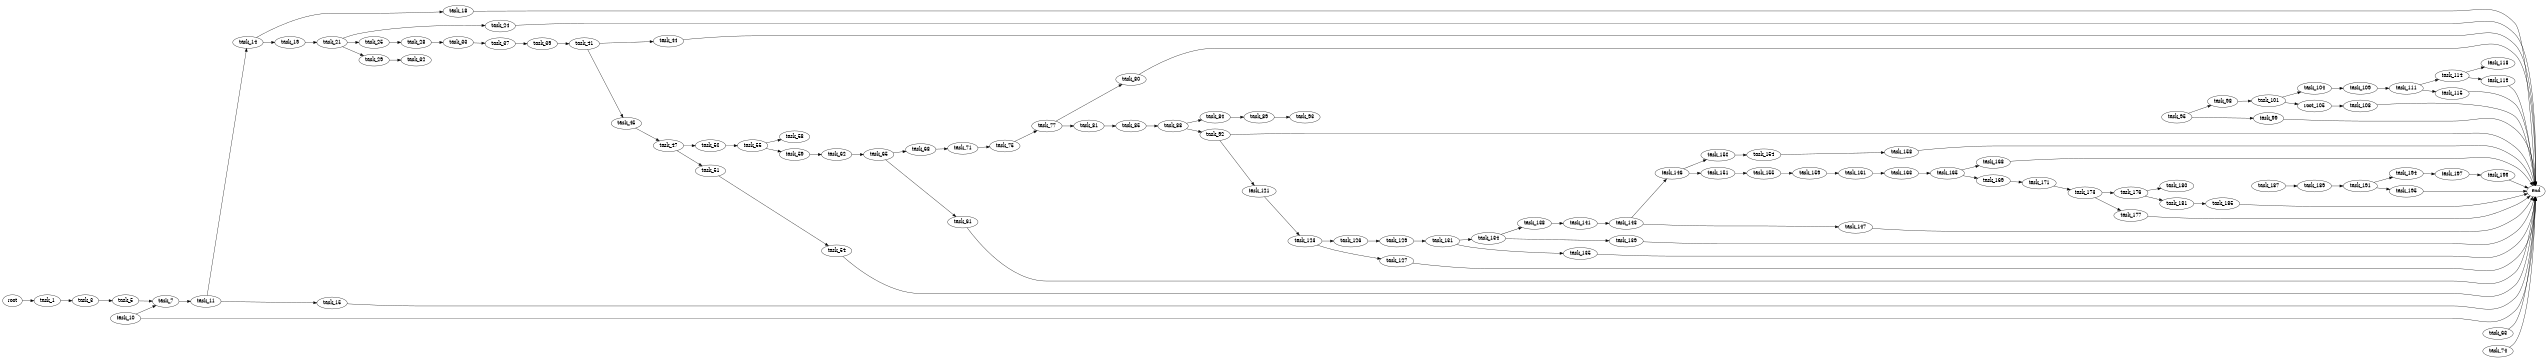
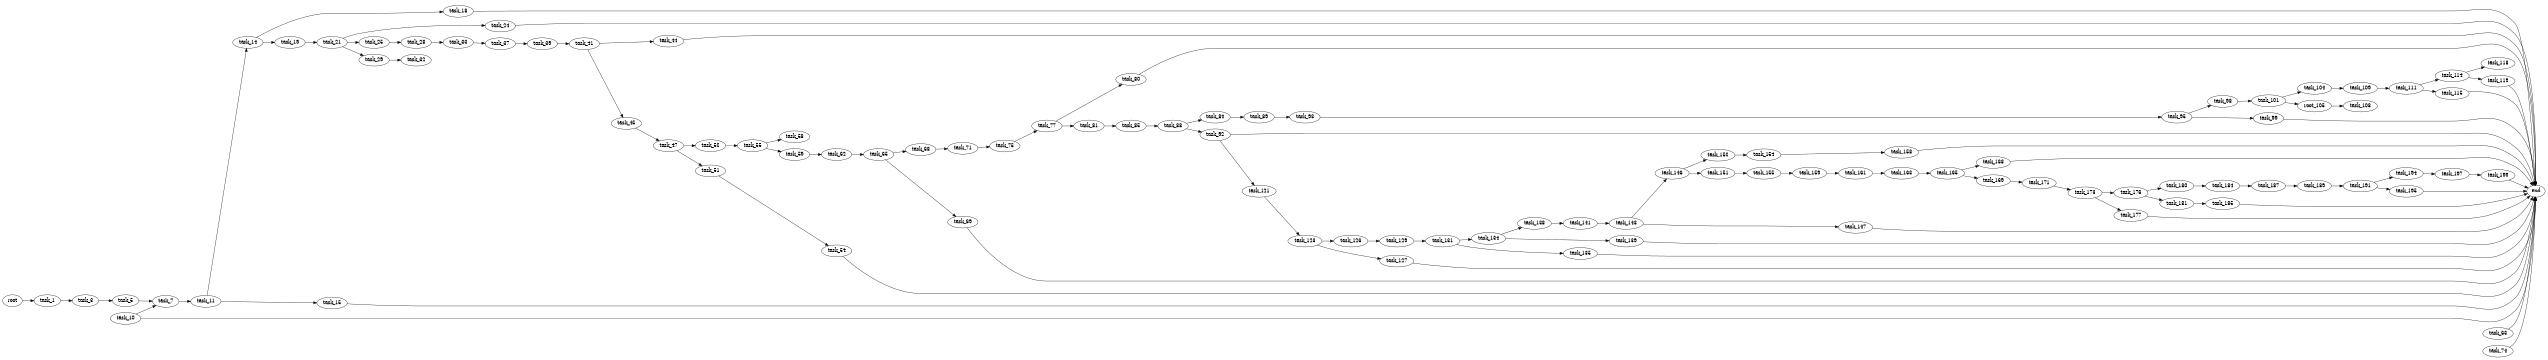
(2481, 106) -> none
none -> (1739, 117)
none -> (2223, 186)
(963, 222) -> (963, 222)
